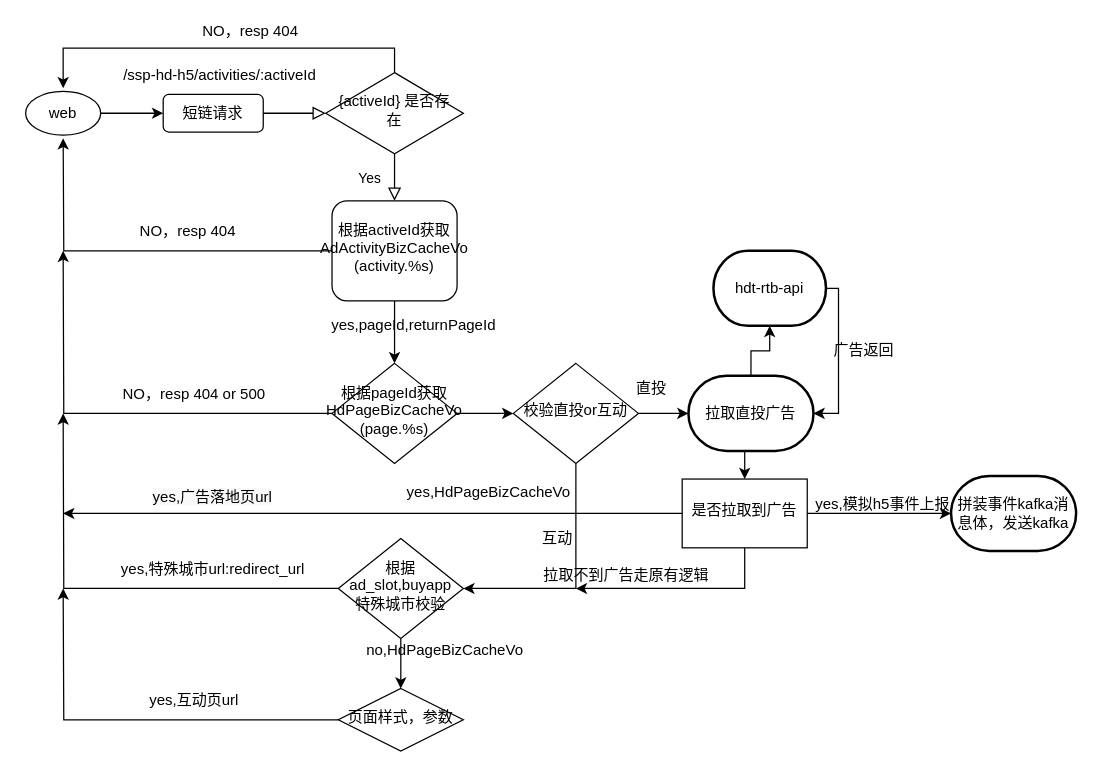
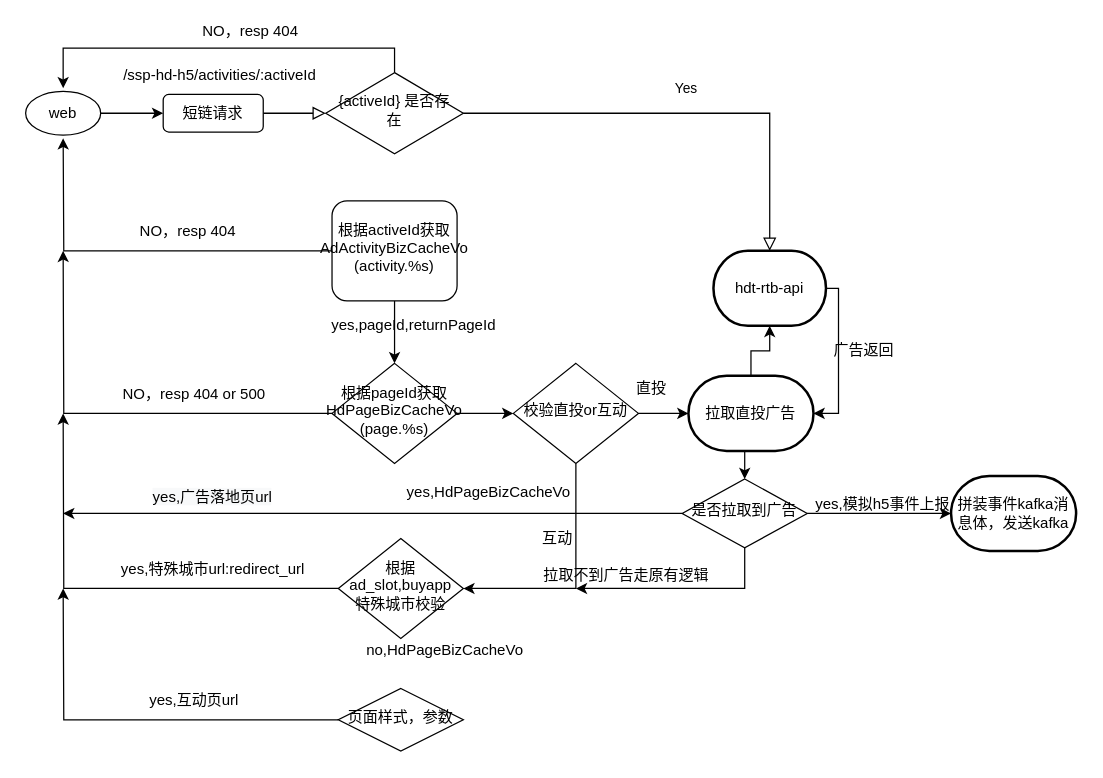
(394, 174) -> (678, 113)
(744, 513) -> (744, 513)
(401, 659) -> none
